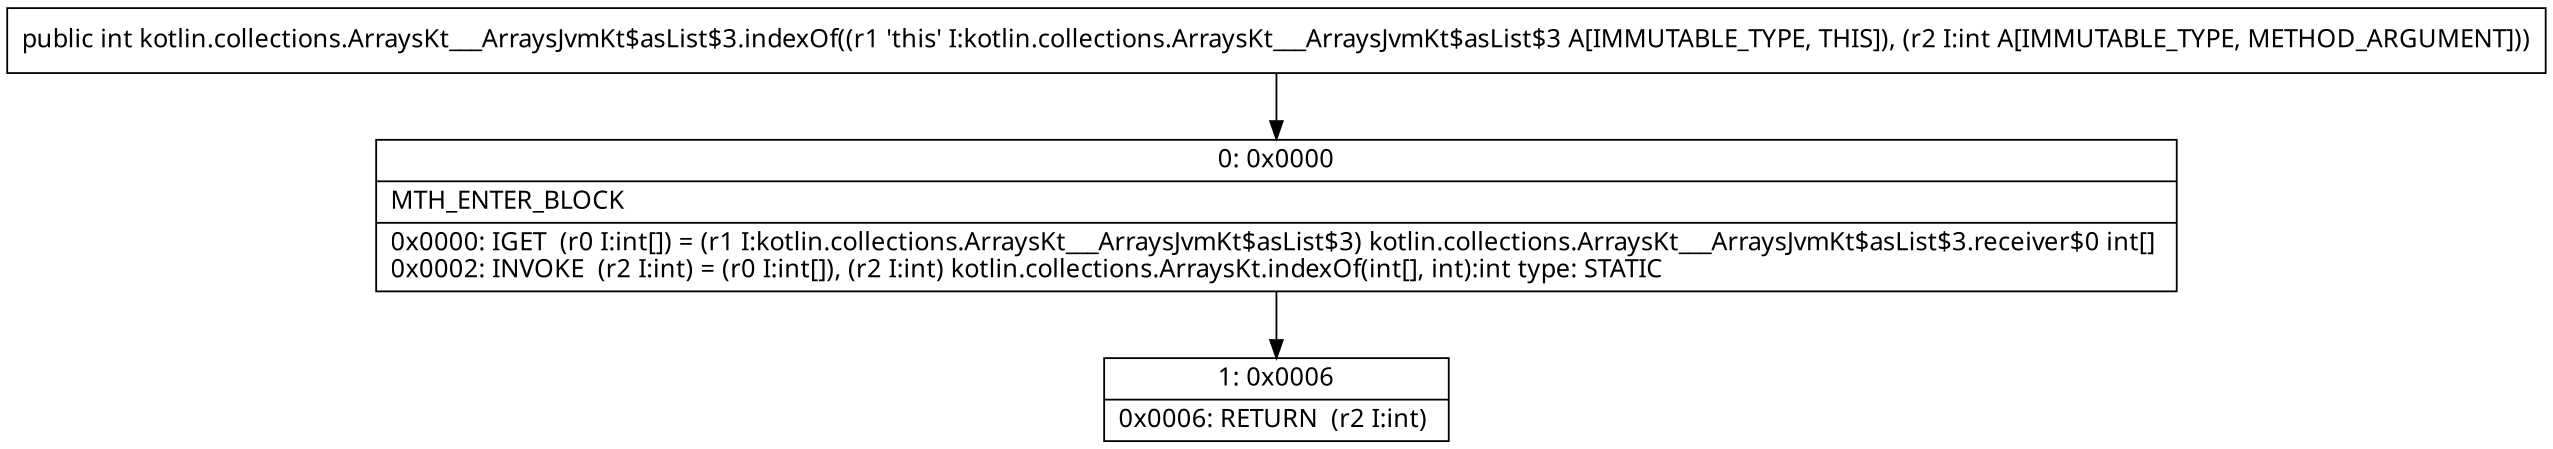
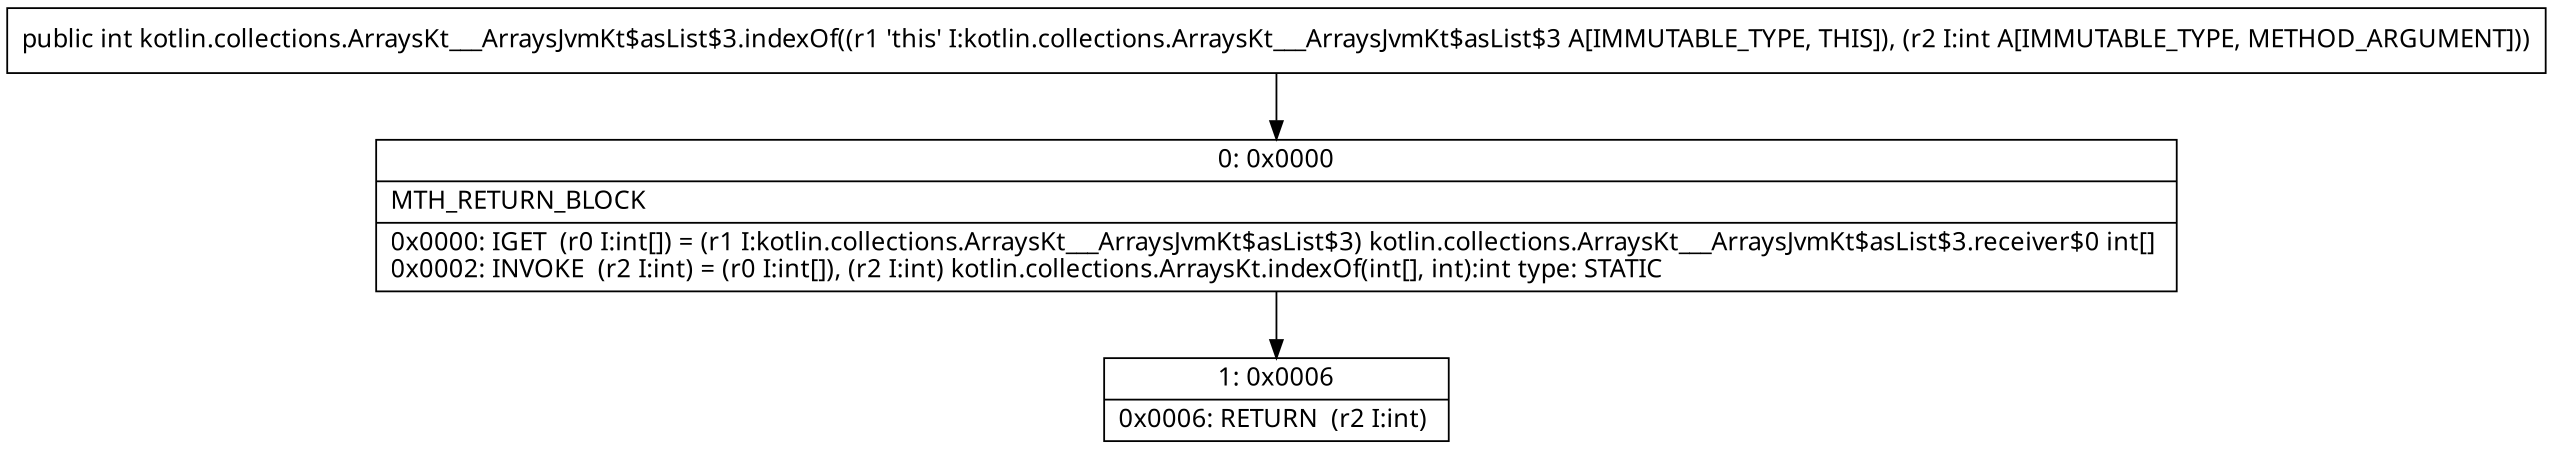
(508, 201) -> (519, 201)
